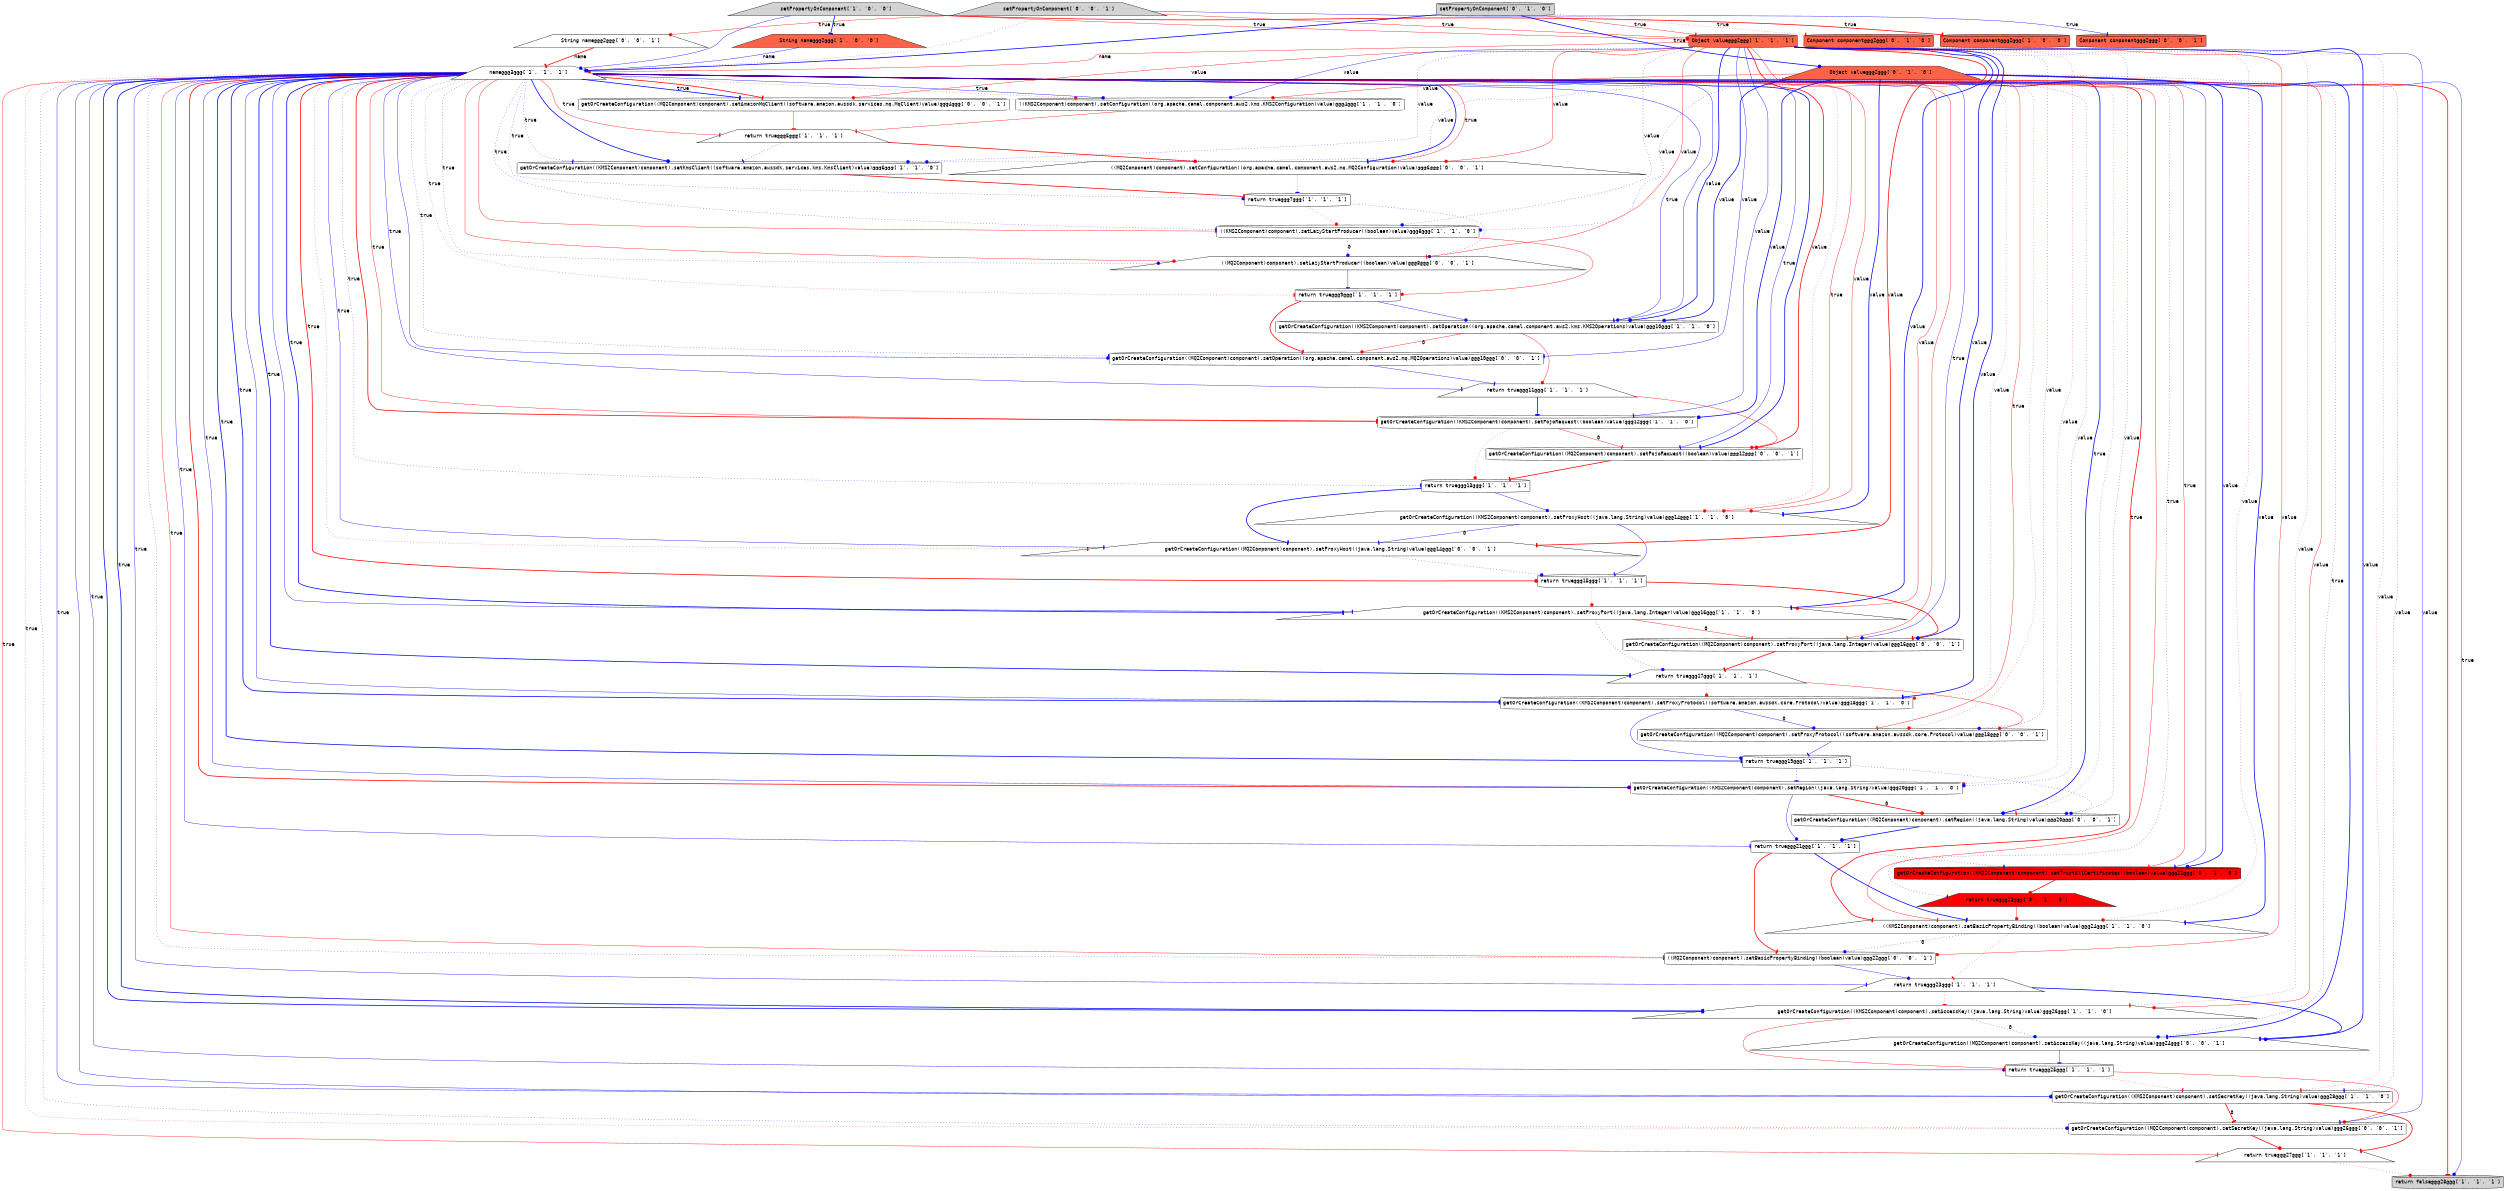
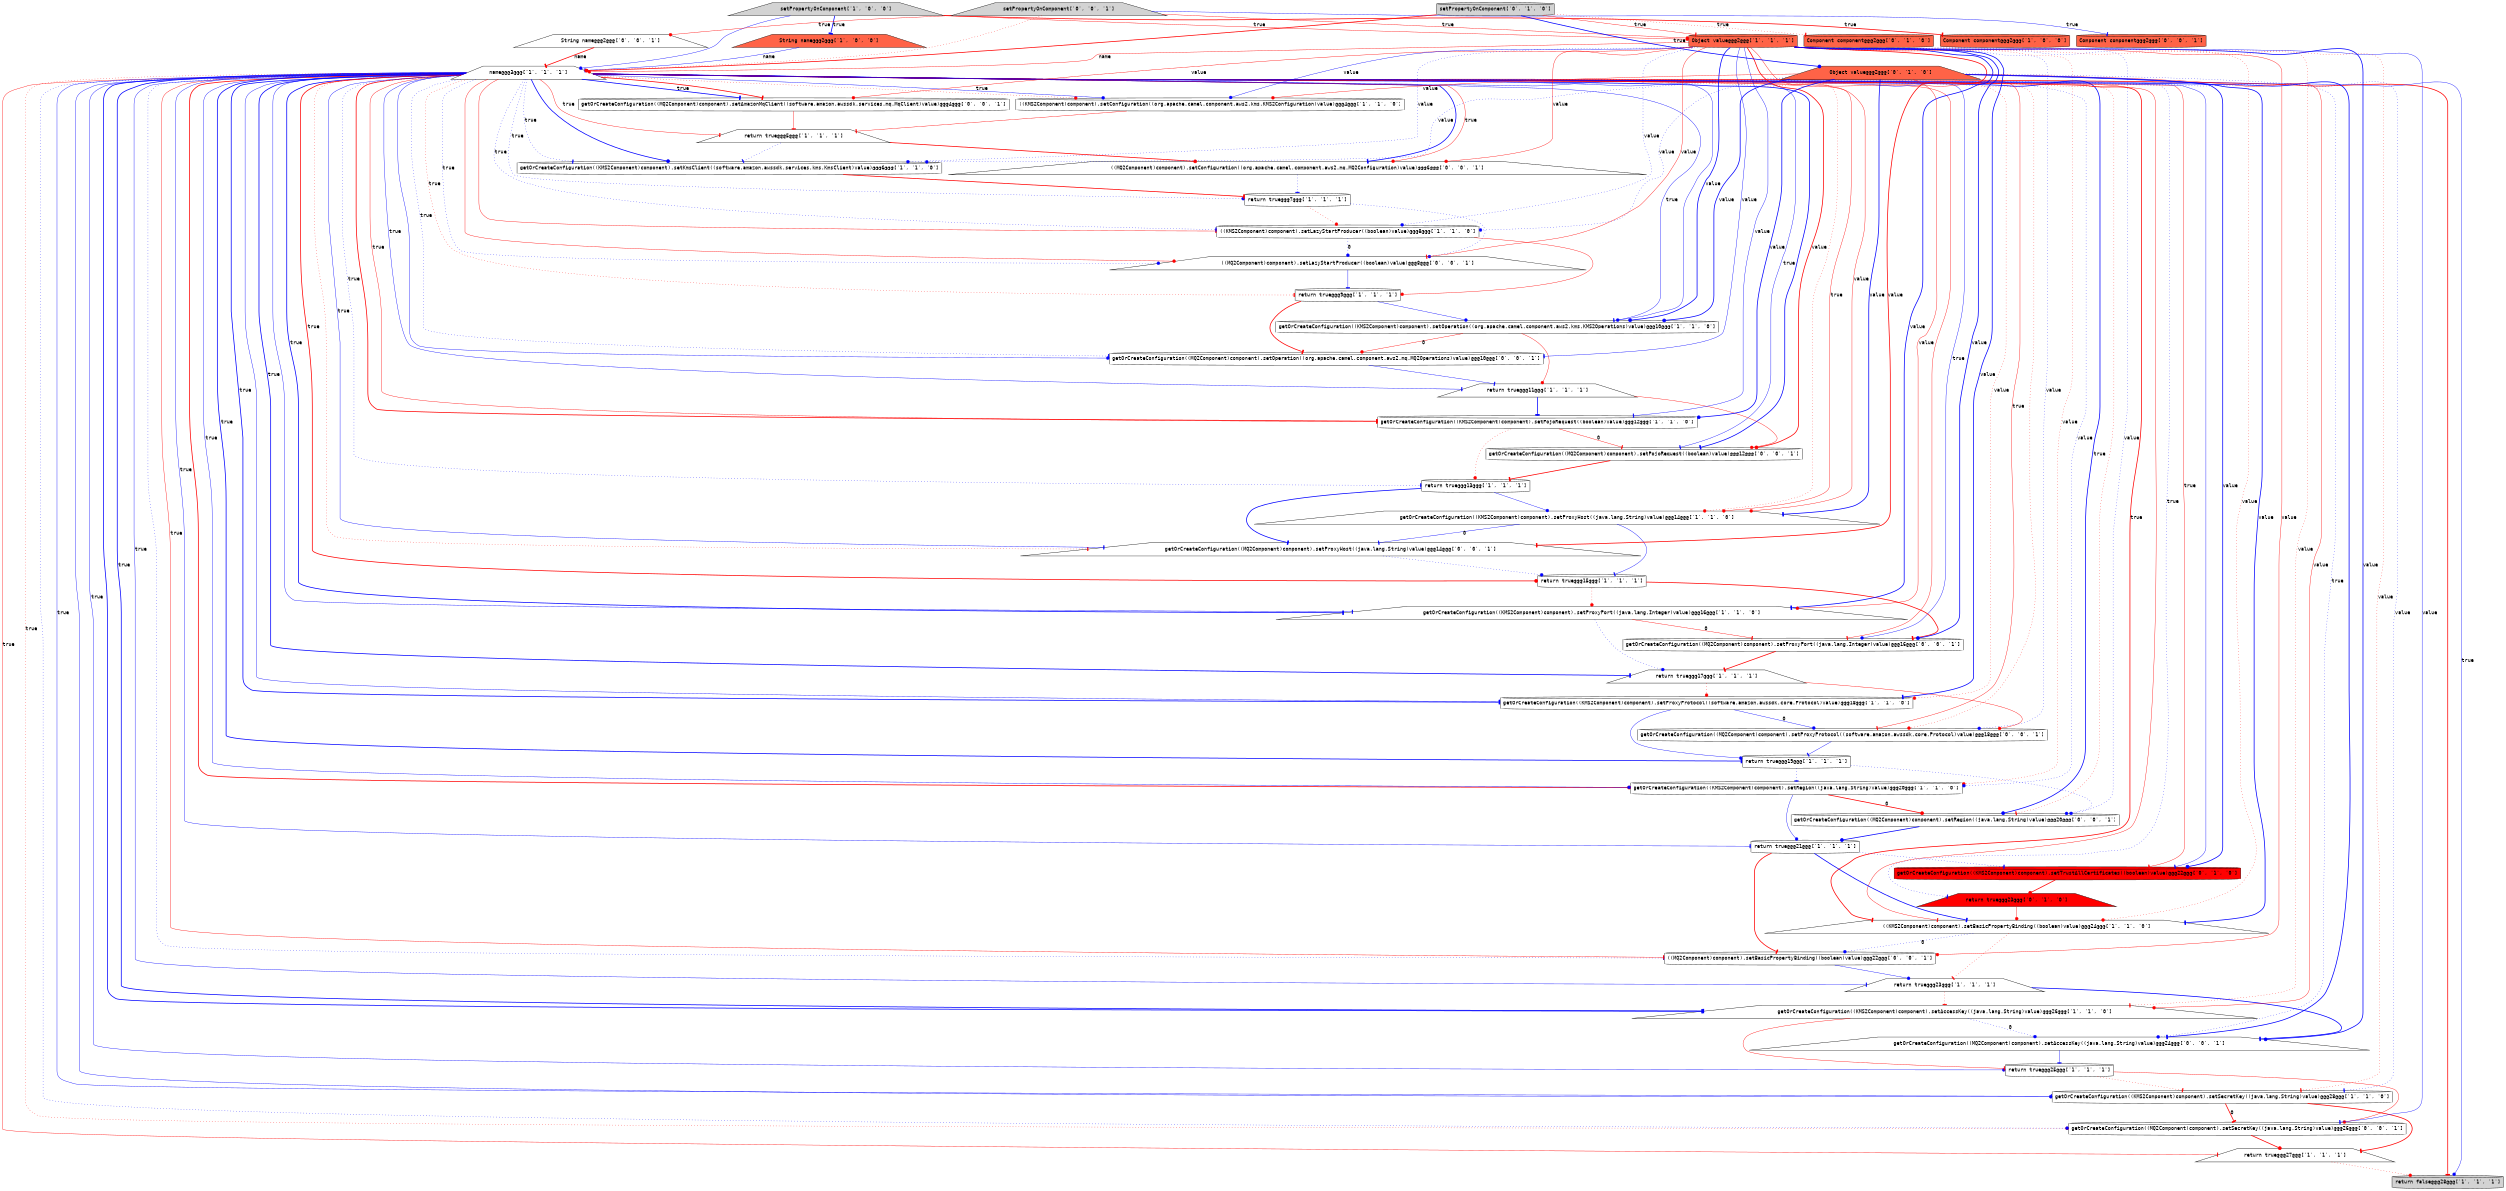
(1013, 49) -> (1013, 49)
